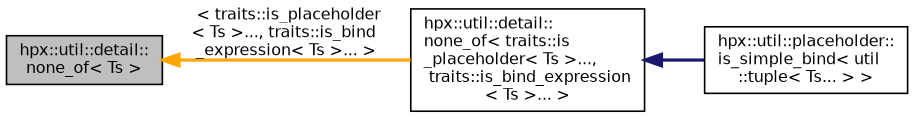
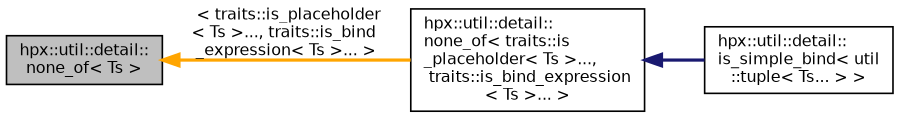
(806, 60) -> (799, 60)
